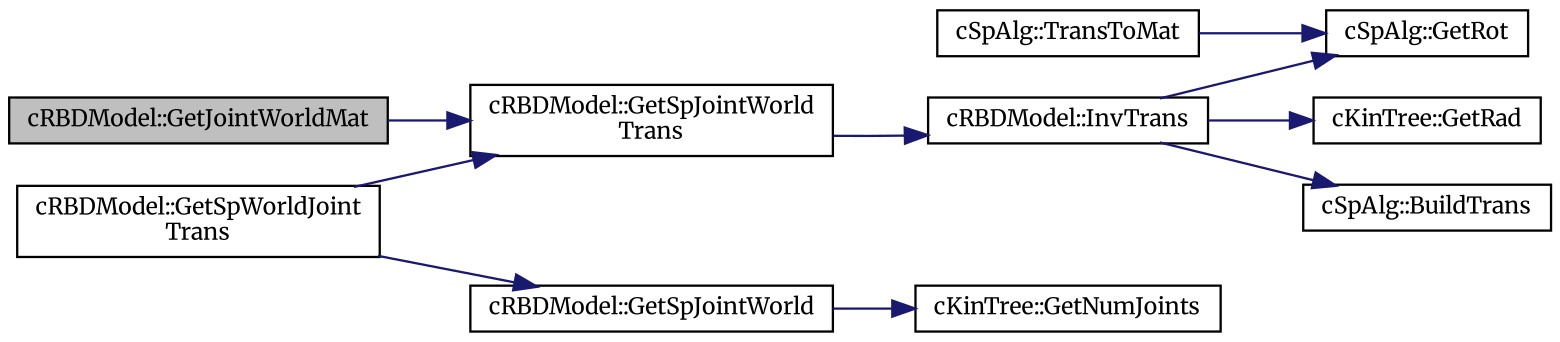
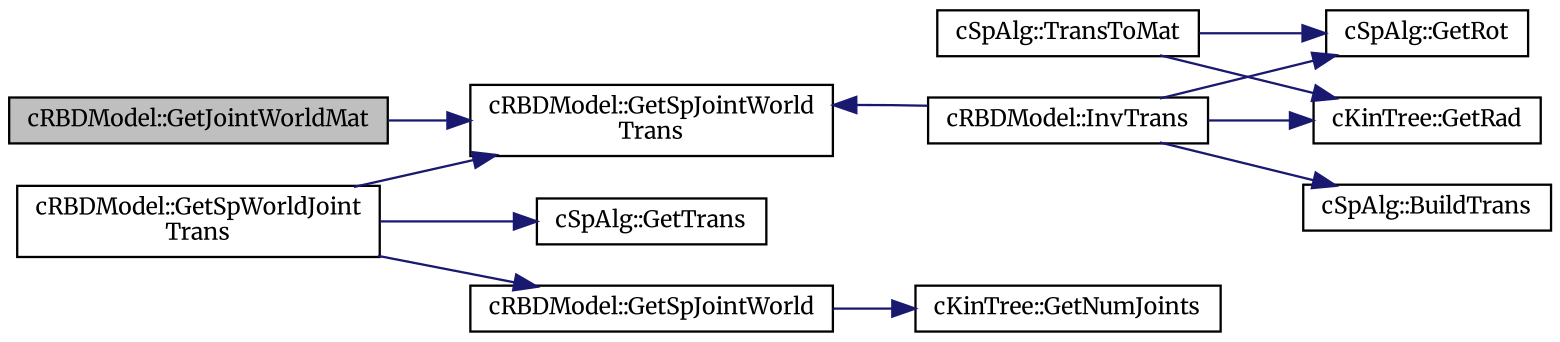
none -> (1217, 69)
(869, 136) -> (892, 105)
none -> (652, 221)
